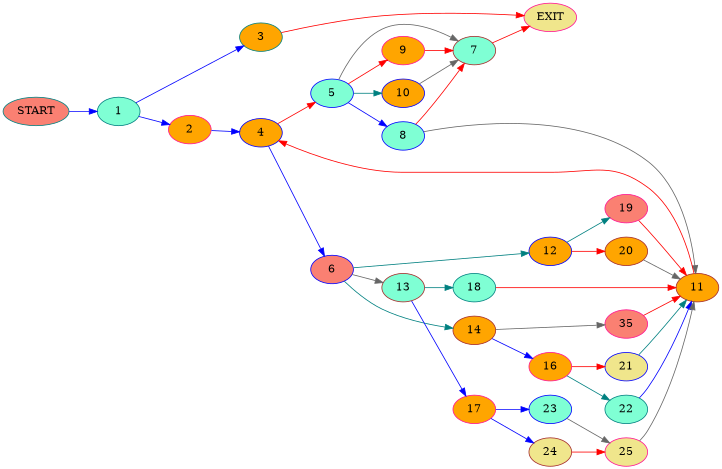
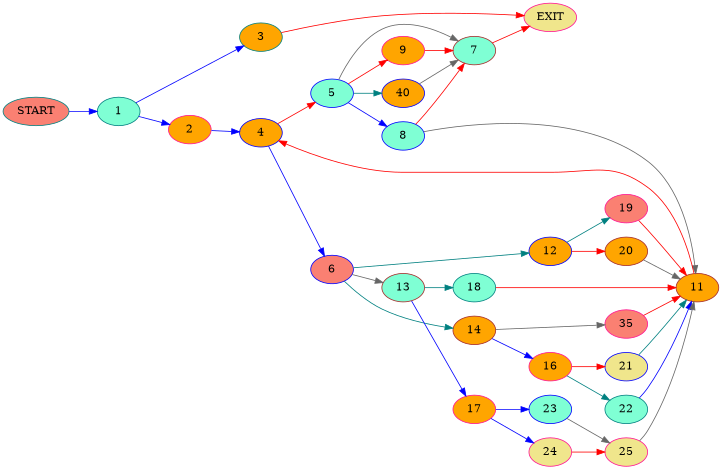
(403, 93) -> (403, 93)
(550, 452) -> (550, 452)
